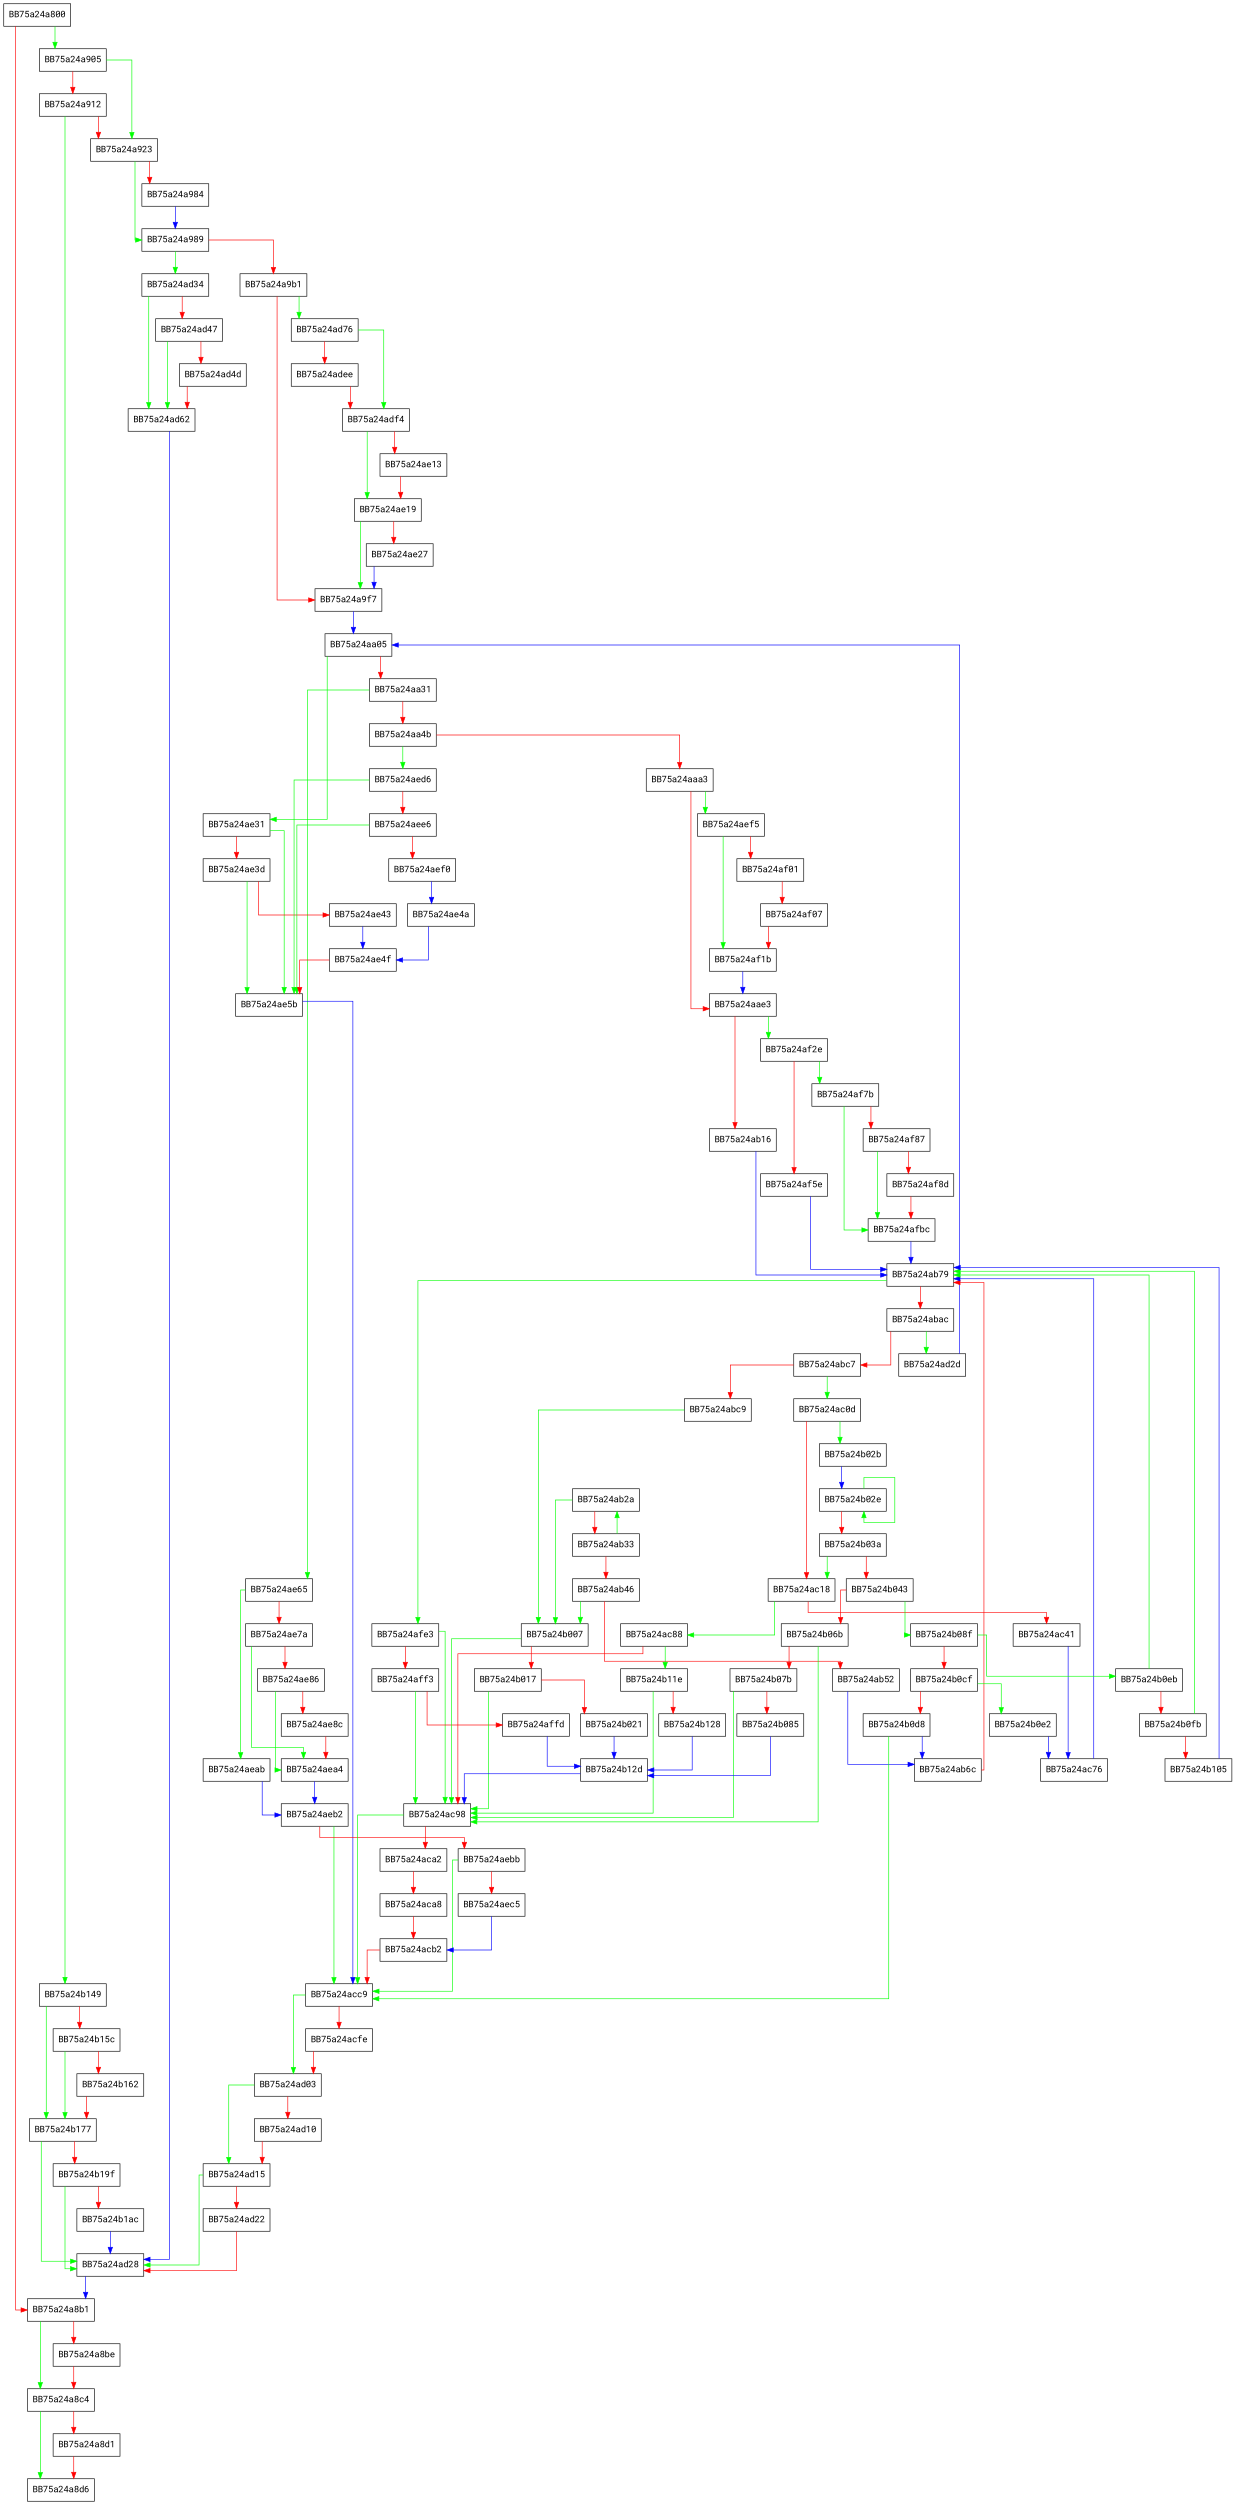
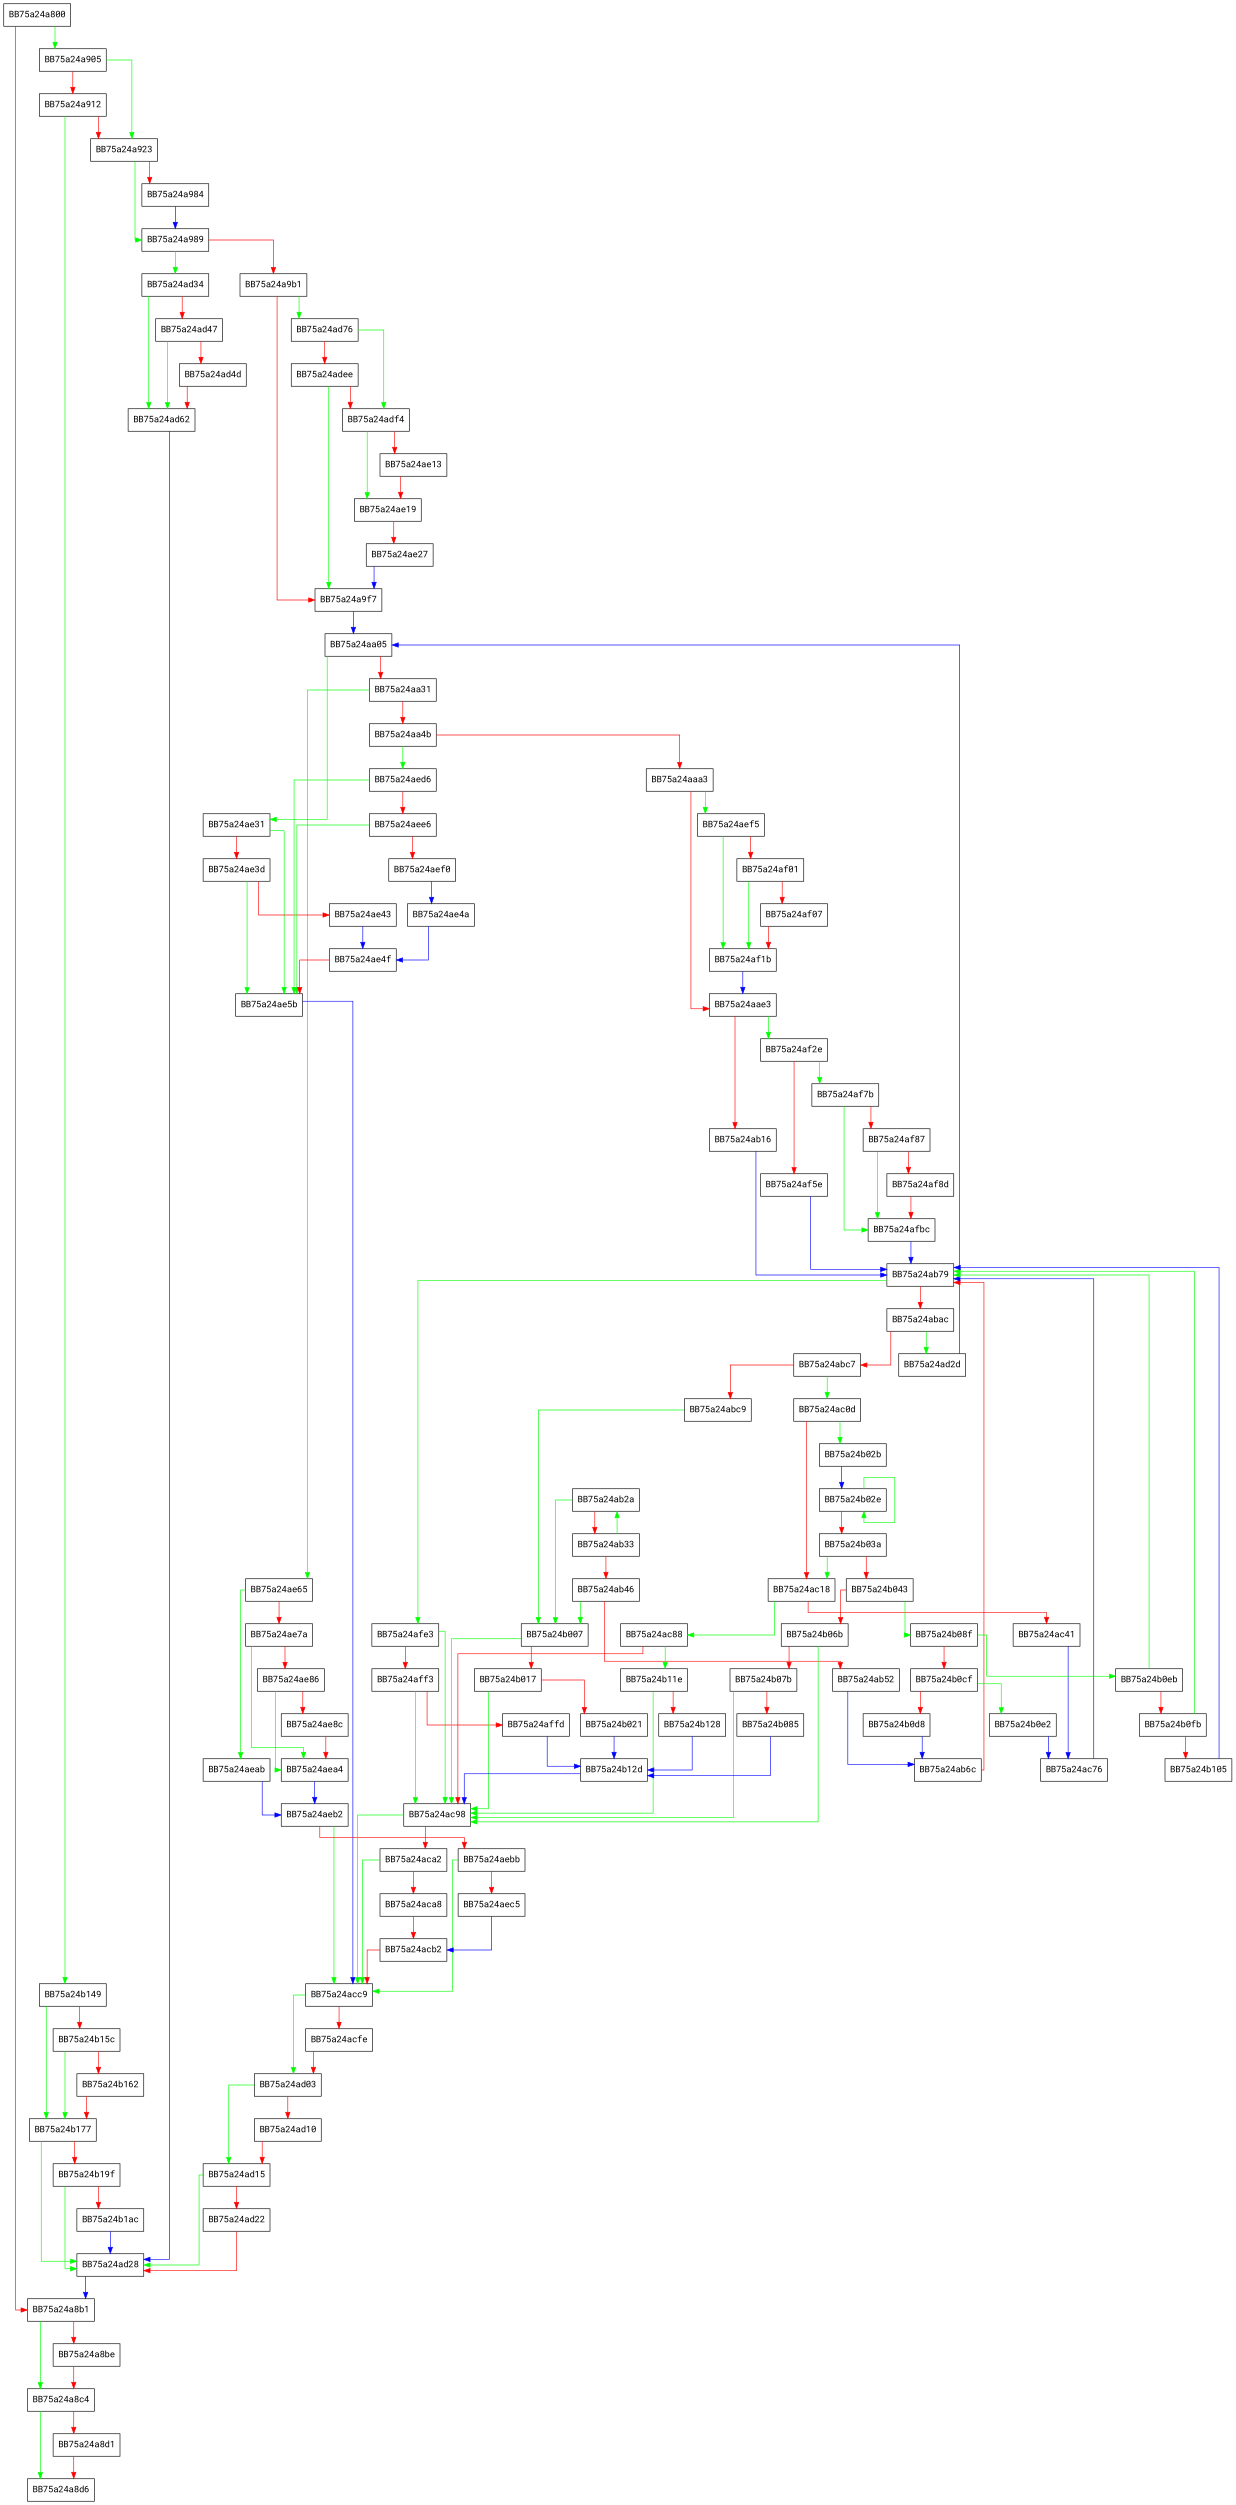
(360, 552) -> (329, 484)
none -> (749, 912)
(765, 1999) -> (362, 1910)
